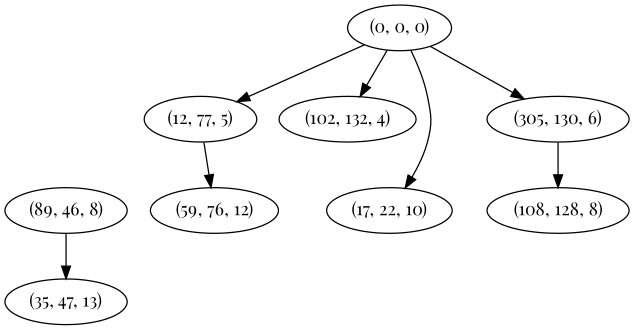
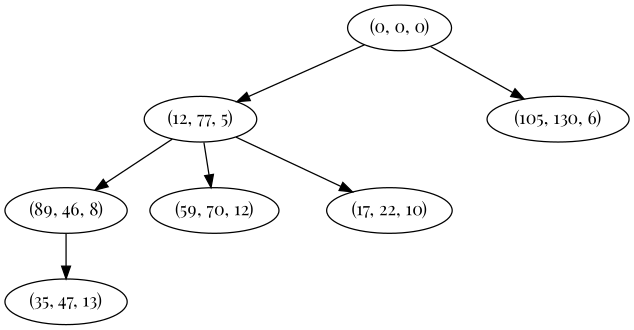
(431, 114) -> (288, 162)
(348, 119) -> none
(558, 119) -> (558, 119)
none -> (139, 161)
(214, 210) -> (214, 210)
(558, 210) -> none
